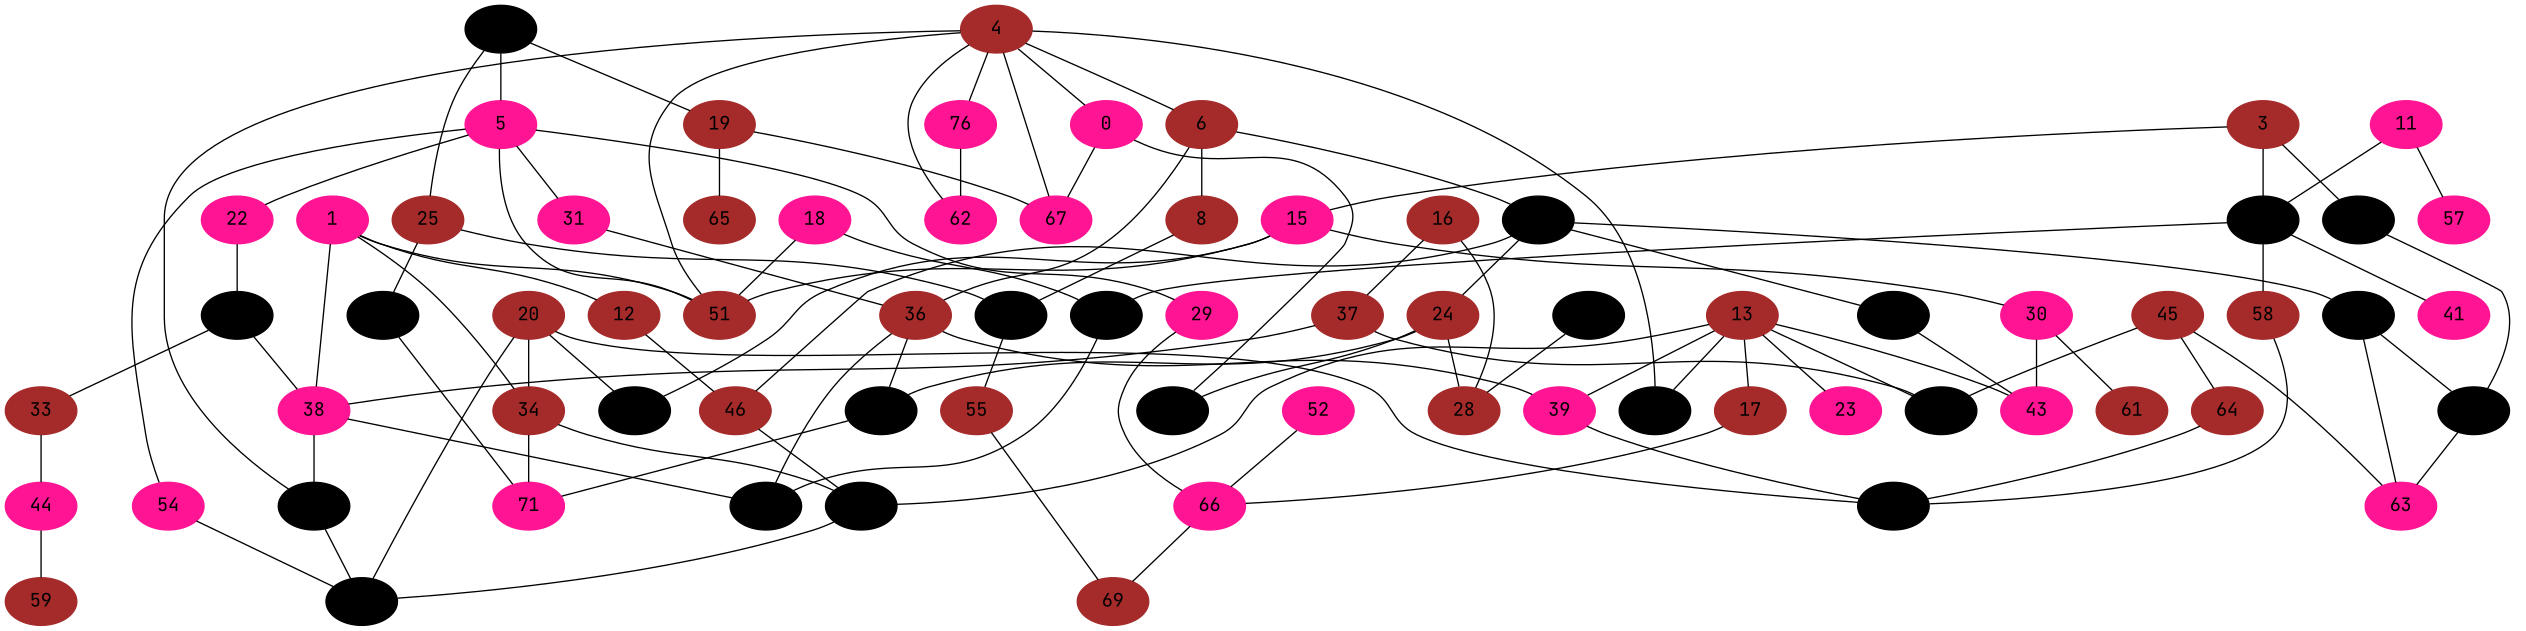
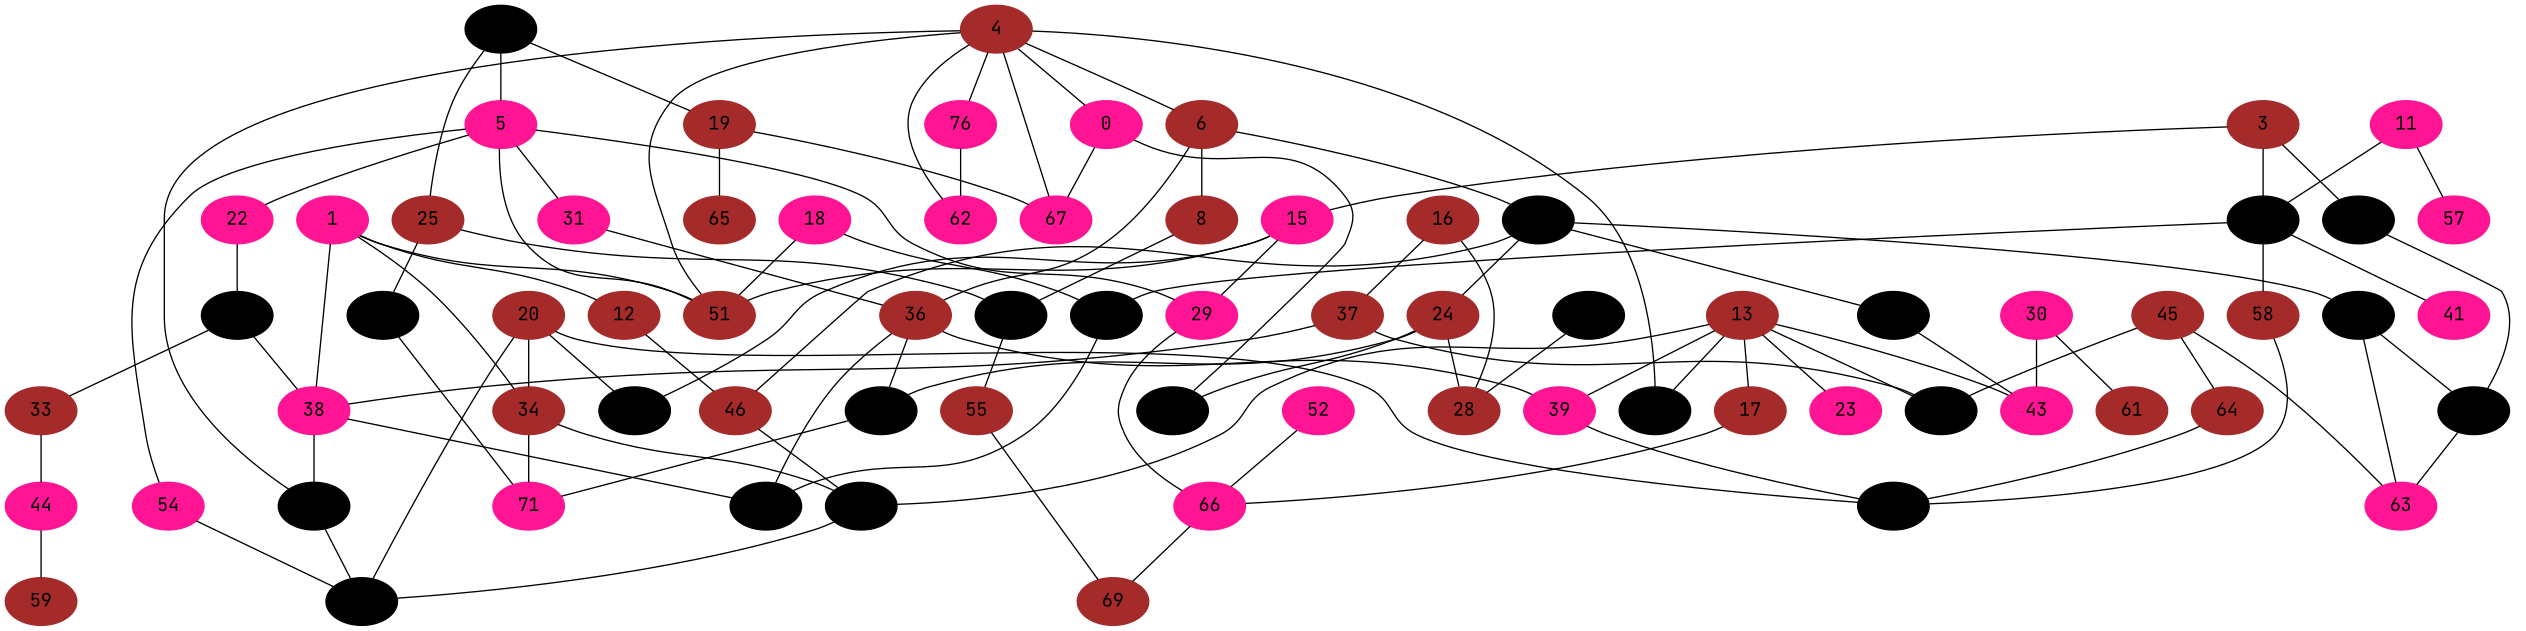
(1667, 267) -> (1247, 270)
